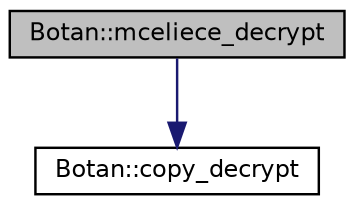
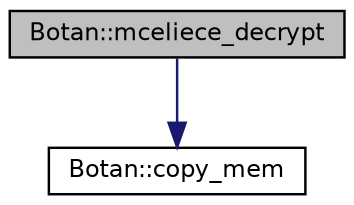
(177, 171) -> (177, 171)
